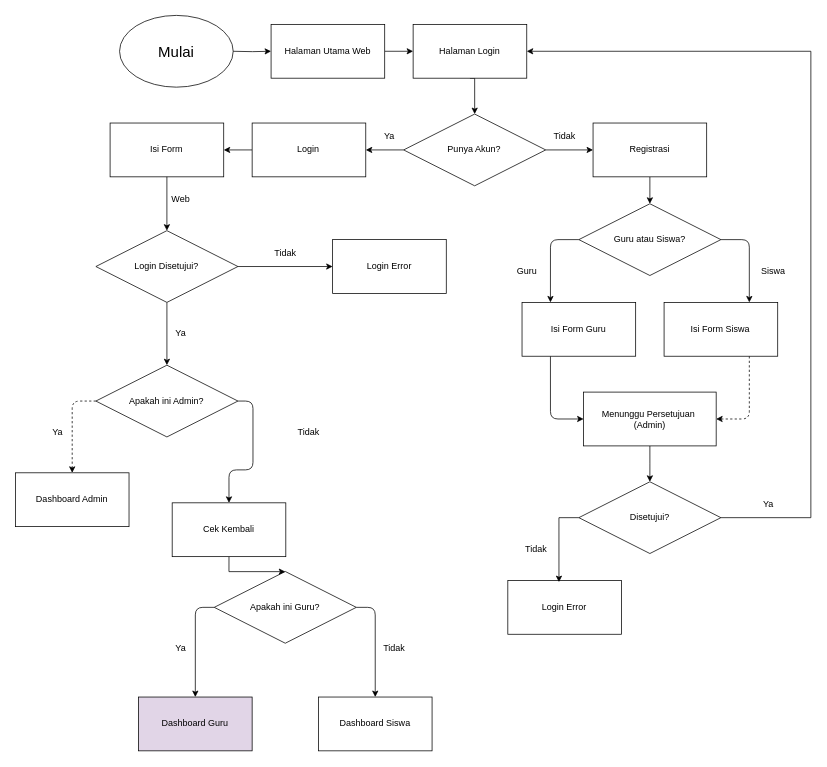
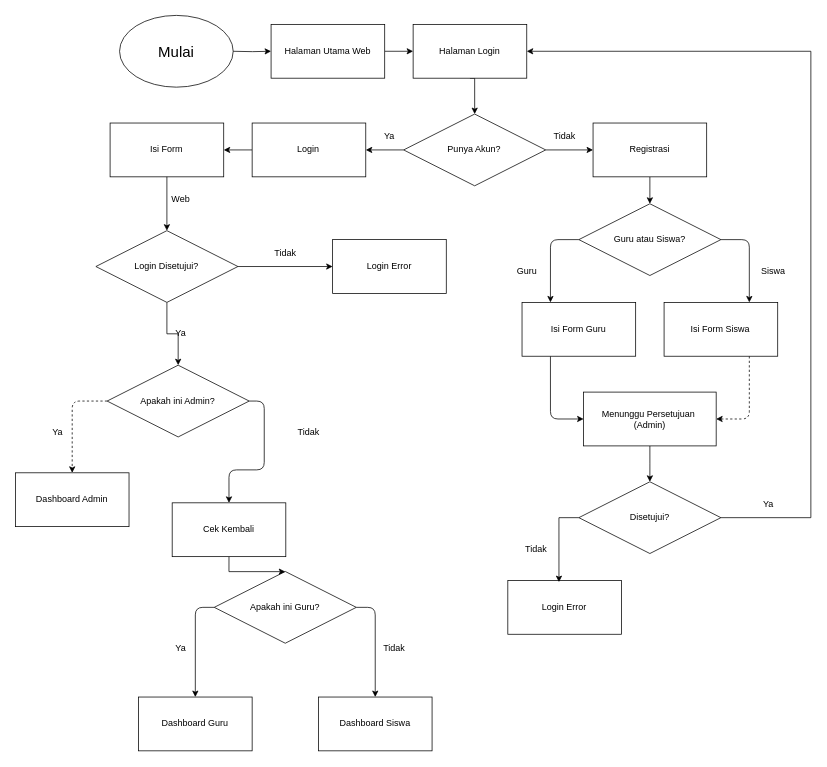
(167, 401) -> (178, 401)
(195, 723) -> (195, 723)
